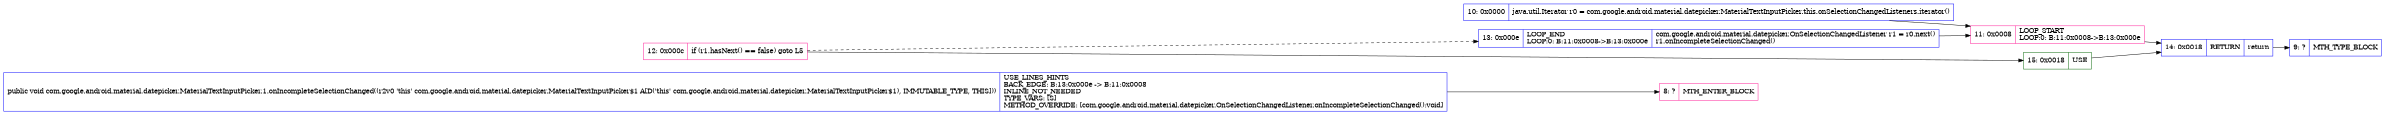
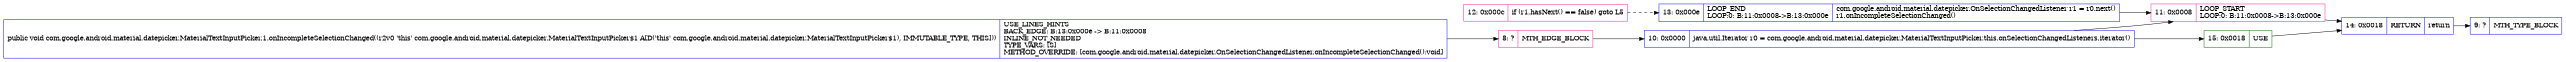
none -> (1616, 39)
(1413, 56) -> (2167, 39)
(1719, 92) -> (1555, 39)
